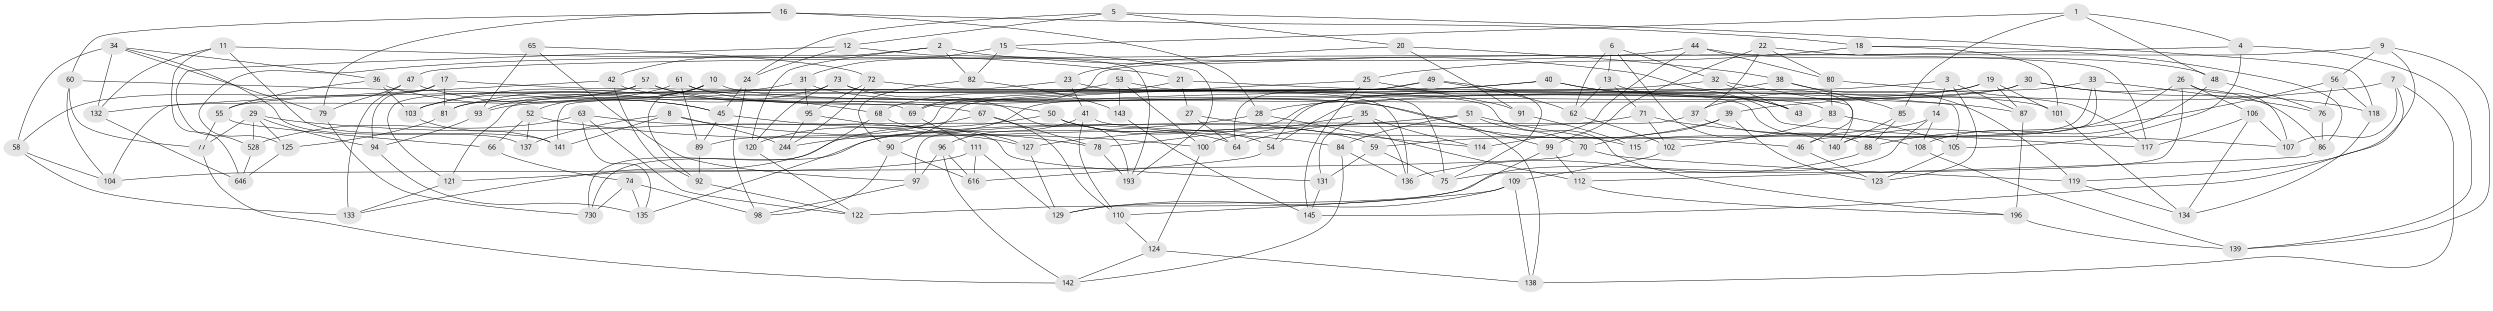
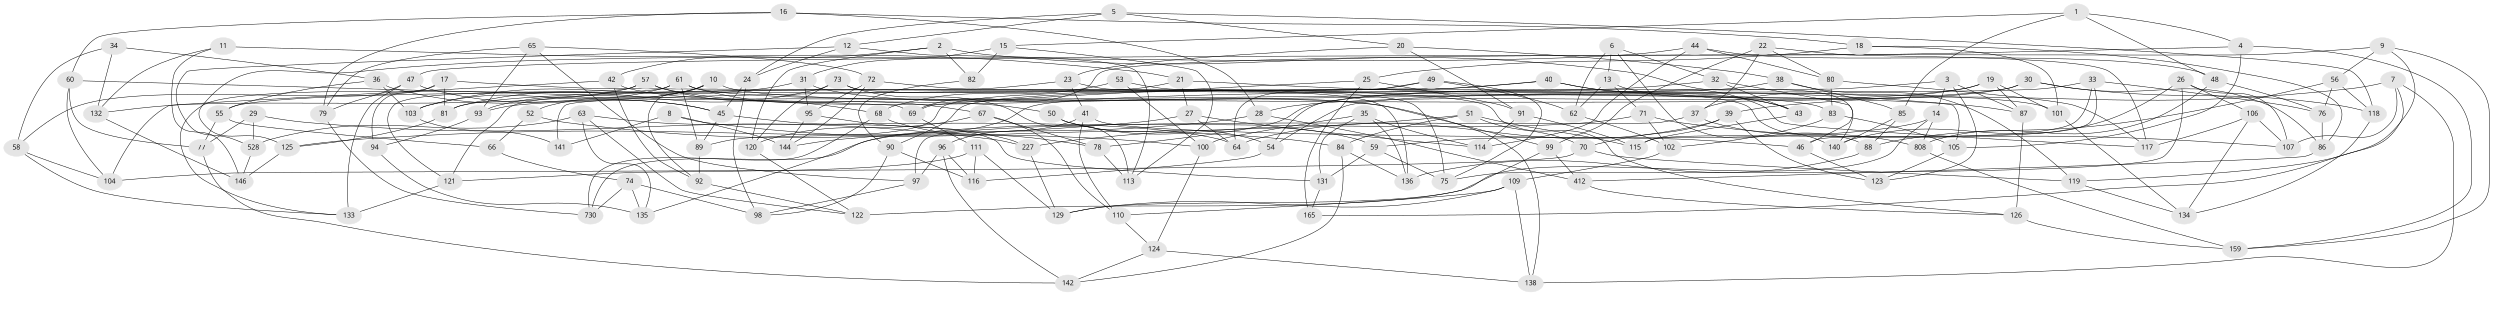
(200, 74) -> (420, 57)
(1120, 114) -> none
(301, 118) -> none
none -> (1708, 129)
none -> (1502, 130)
(270, 131) -> (717, 133)
(320, 136) -> none
(526, 148) -> none
(785, 148) -> (785, 148)
(1028, 148) -> (1028, 148)
(1920, 148) -> (1920, 148)
(753, 166) -> (321, 92)
(241, 182) -> (241, 182)
(974, 182) -> (974, 182)
(1129, 182) -> (1129, 182)
(1580, 182) -> (1580, 182)
(1309, 216) -> (1309, 216)
(2016, 216) -> (2016, 216)
(2235, 250) -> (2235, 250)
